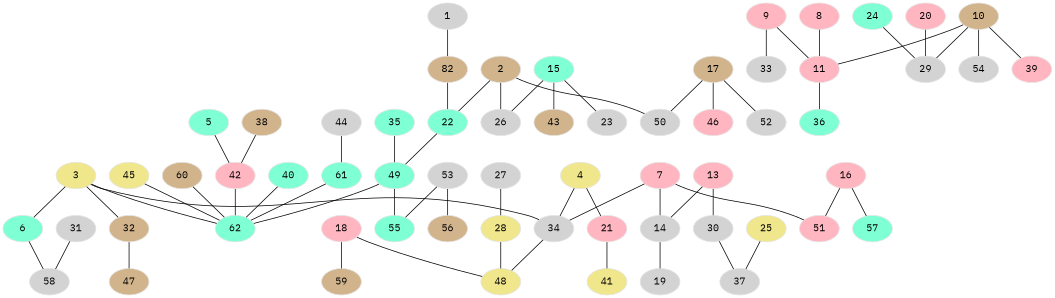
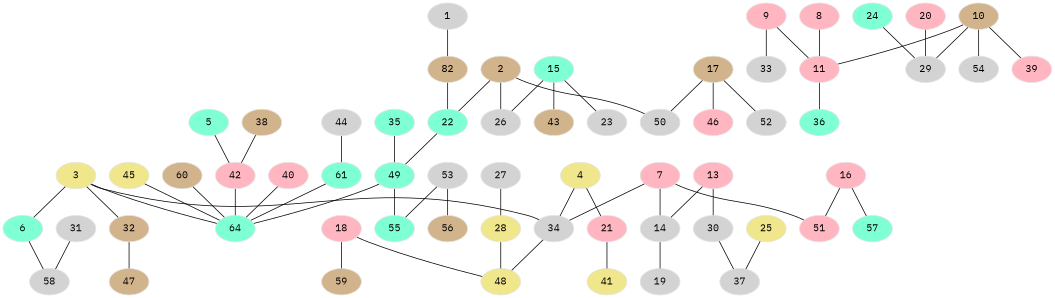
(288, 176) -> (288, 176)
(235, 229) -> (235, 229)
